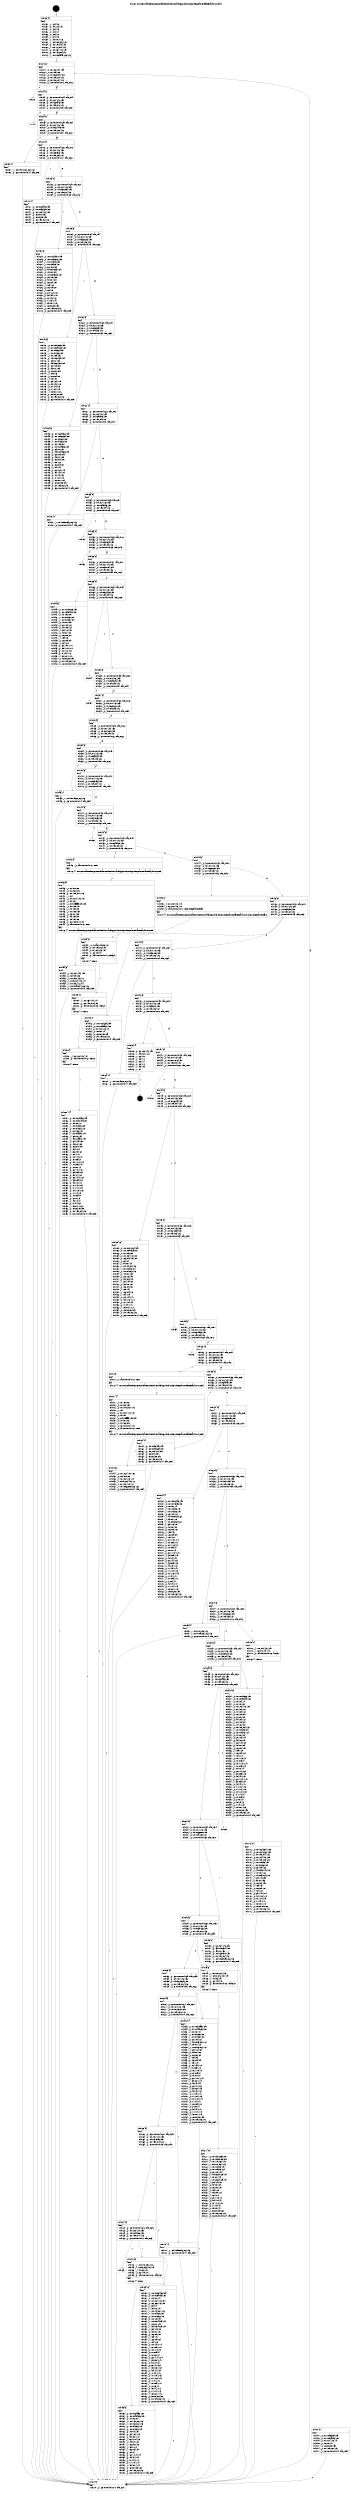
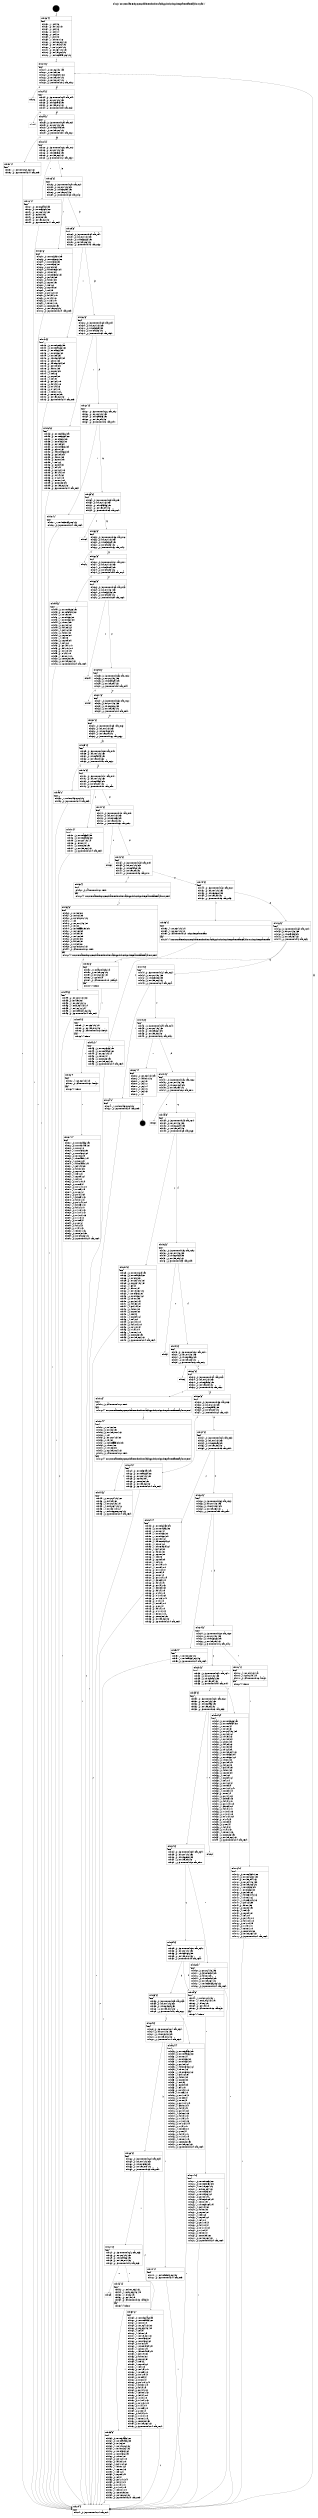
none -> (91, 808)
